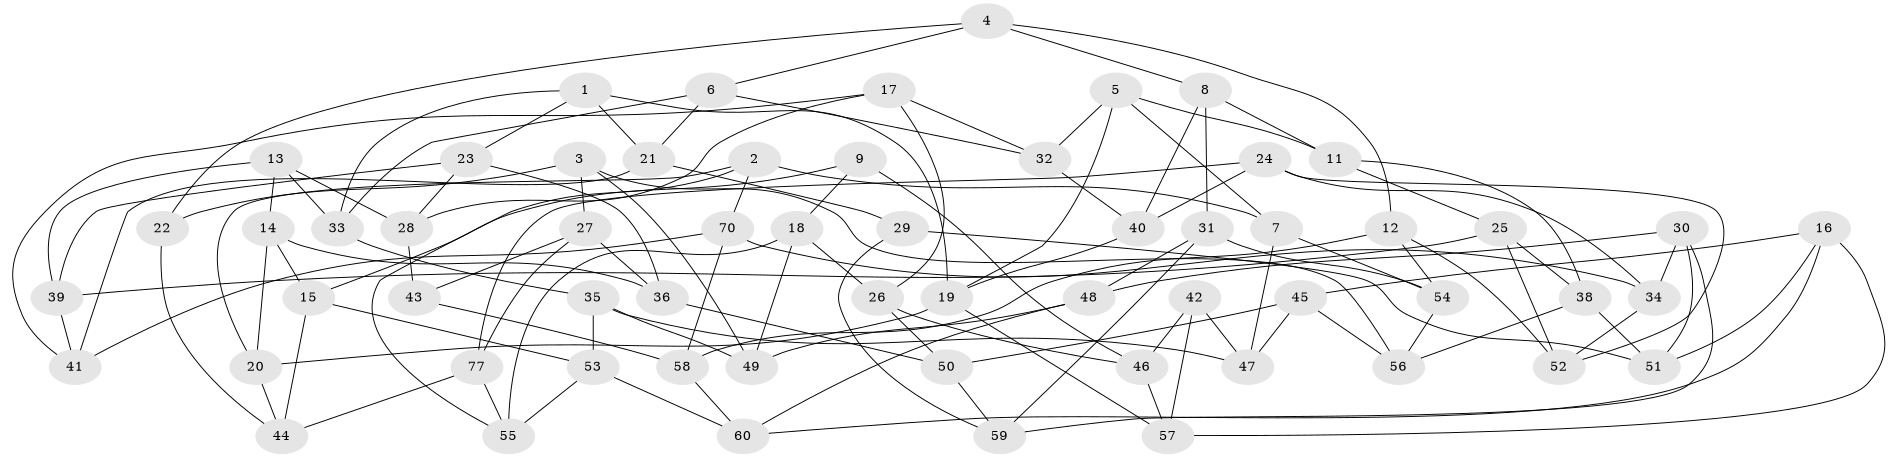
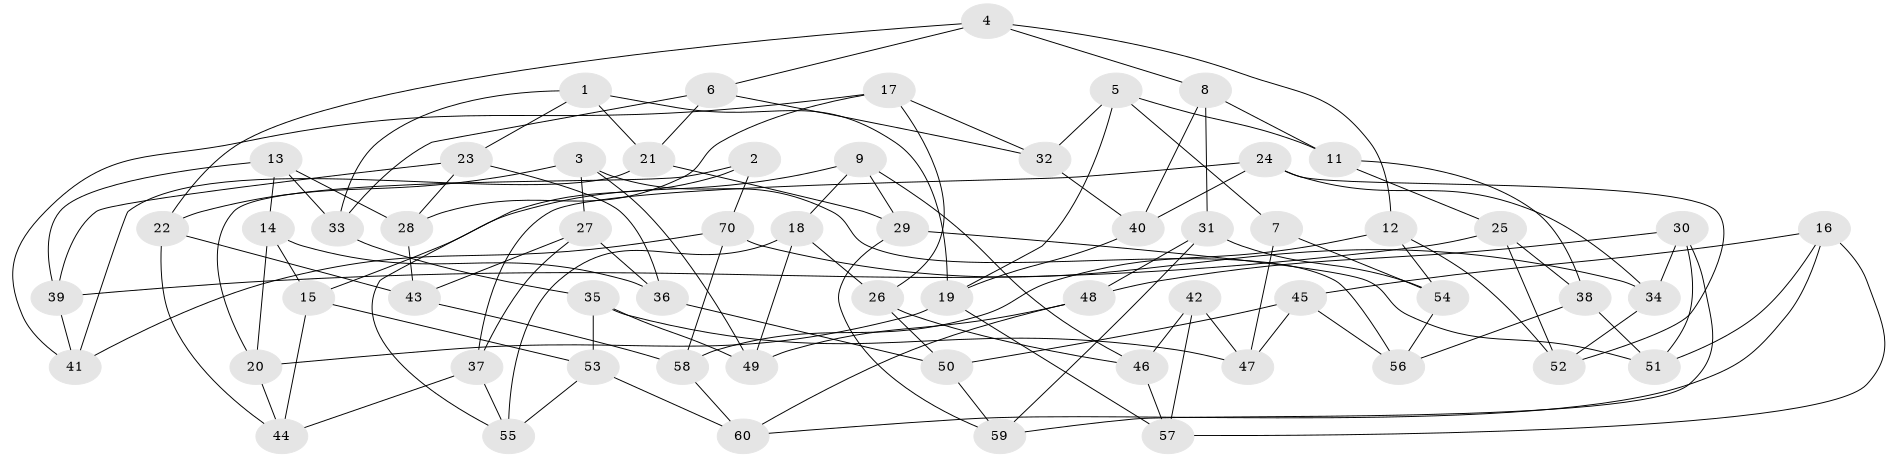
(1019, 187) -> none
none -> (882, 194)
none -> (278, 261)
(477, 367) -> (477, 367)
